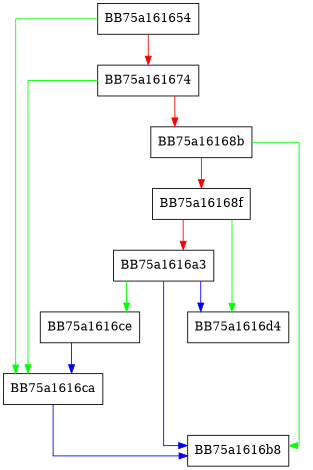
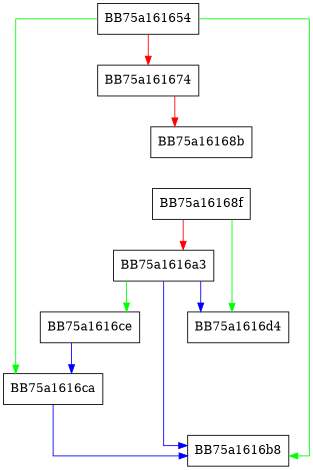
(201, 169) -> none
(28, 188) -> none
(299, 271) -> (309, 188)
